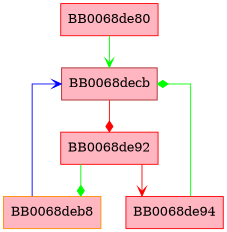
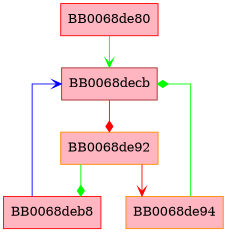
(109, 148) -> (109, 148)
(52, 213) -> (52, 213)
(175, 213) -> (175, 213)
